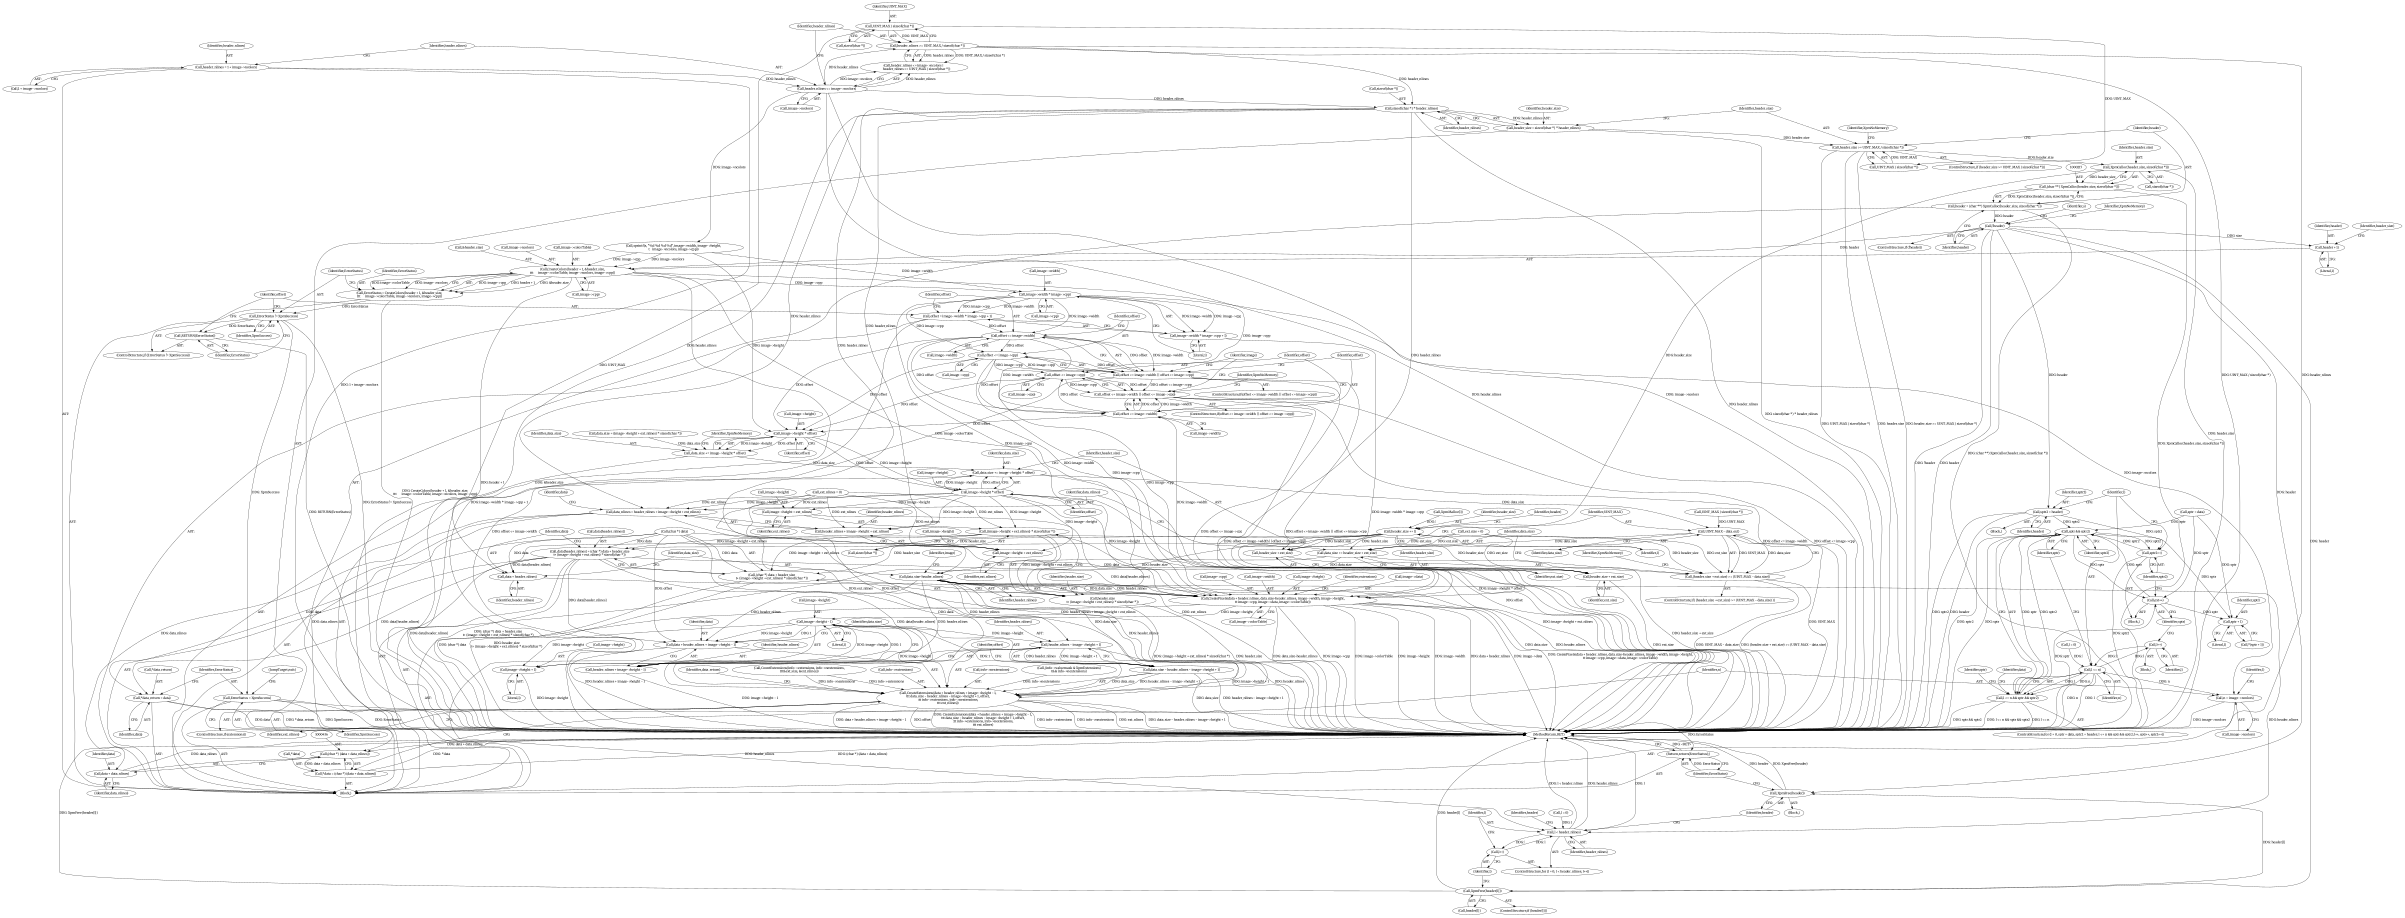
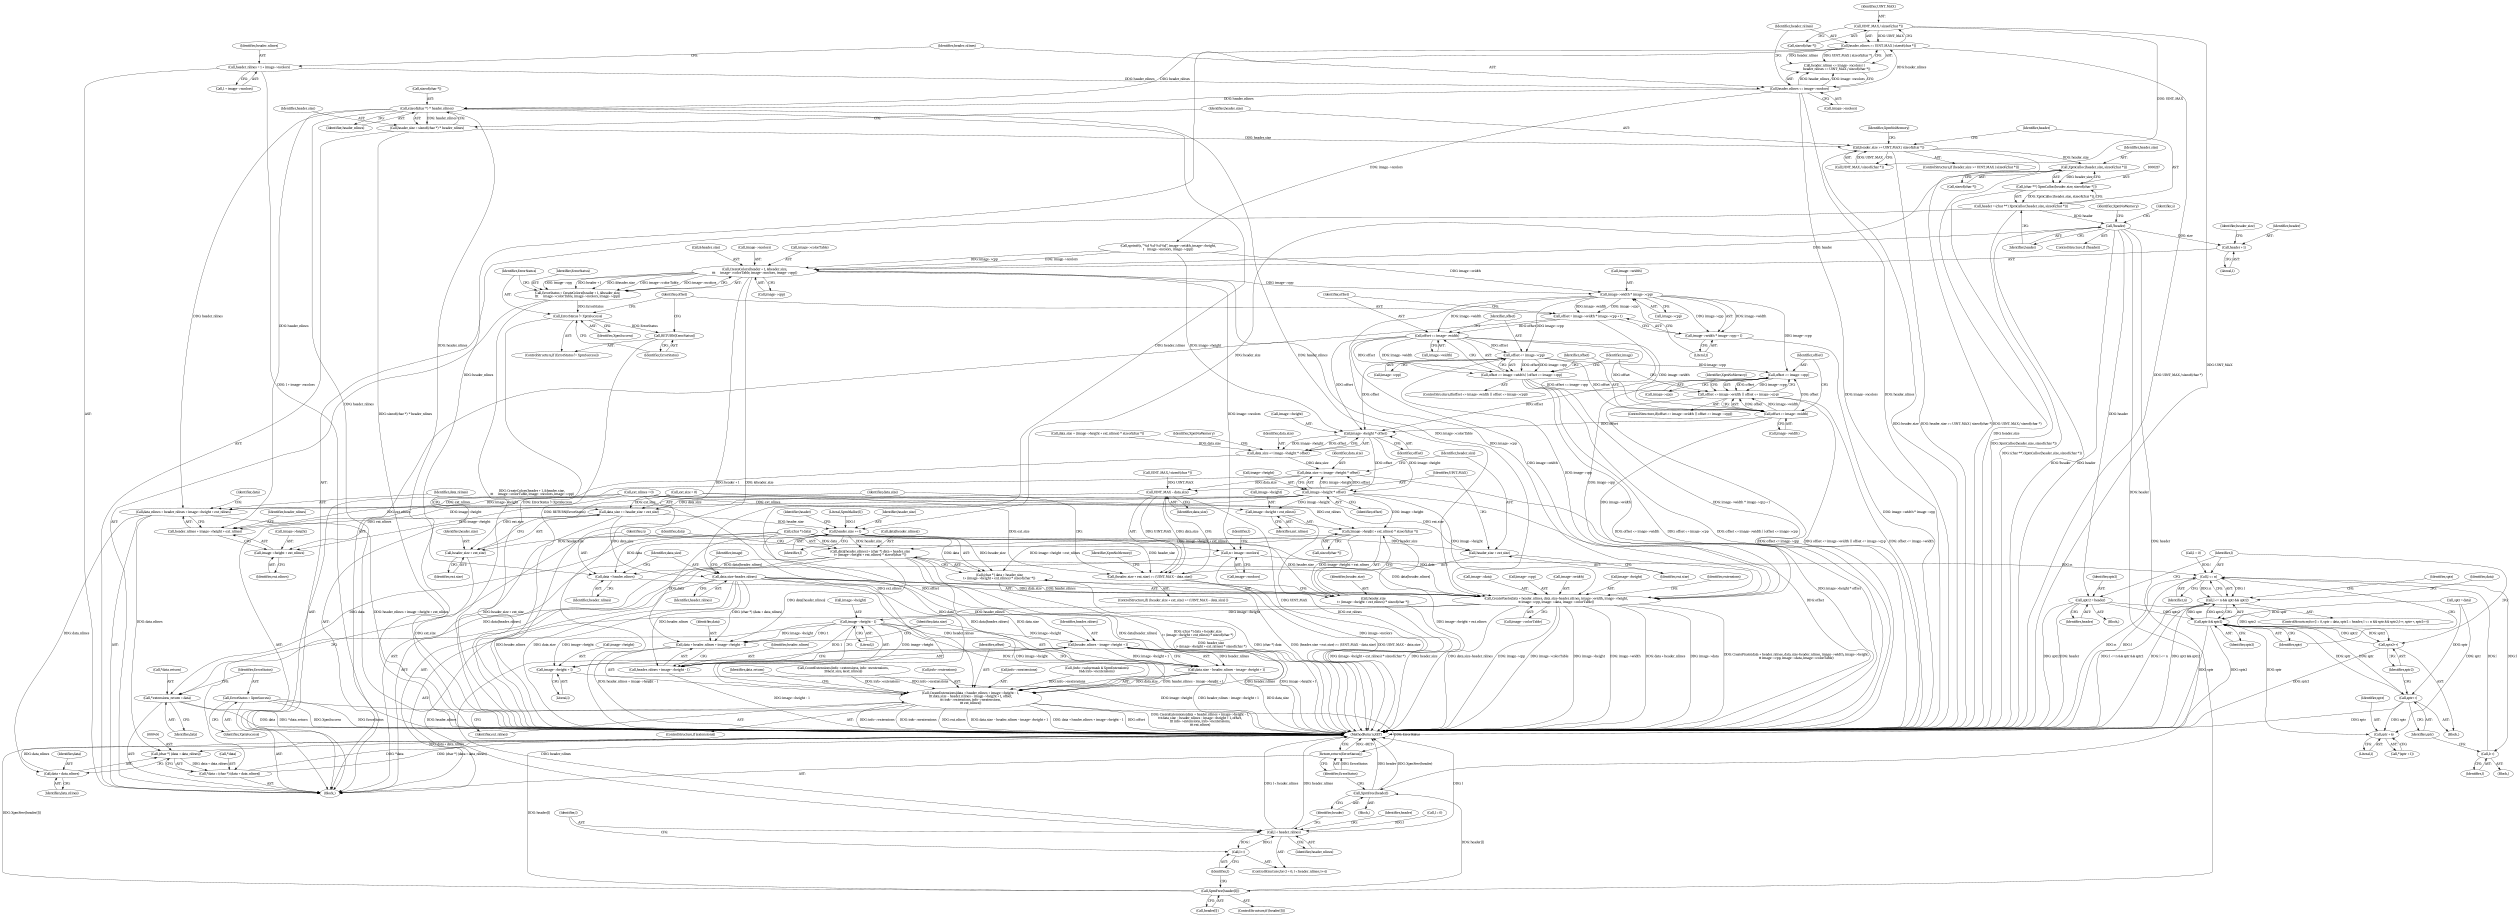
(250, 501) -> none
(1448, 512) -> (846, 512)
(1719, 532) -> (1168, 493)
(1361, 541) -> (745, 520)
(663, 589) -> (676, 589)
(2155, 600) -> (2408, 698)
(766, 612) -> (757, 612)
(2233, 622) -> (2384, 735)
(282, 670) -> none
(2160, 683) -> (1728, 564)
(152, 698) -> (167, 698)
